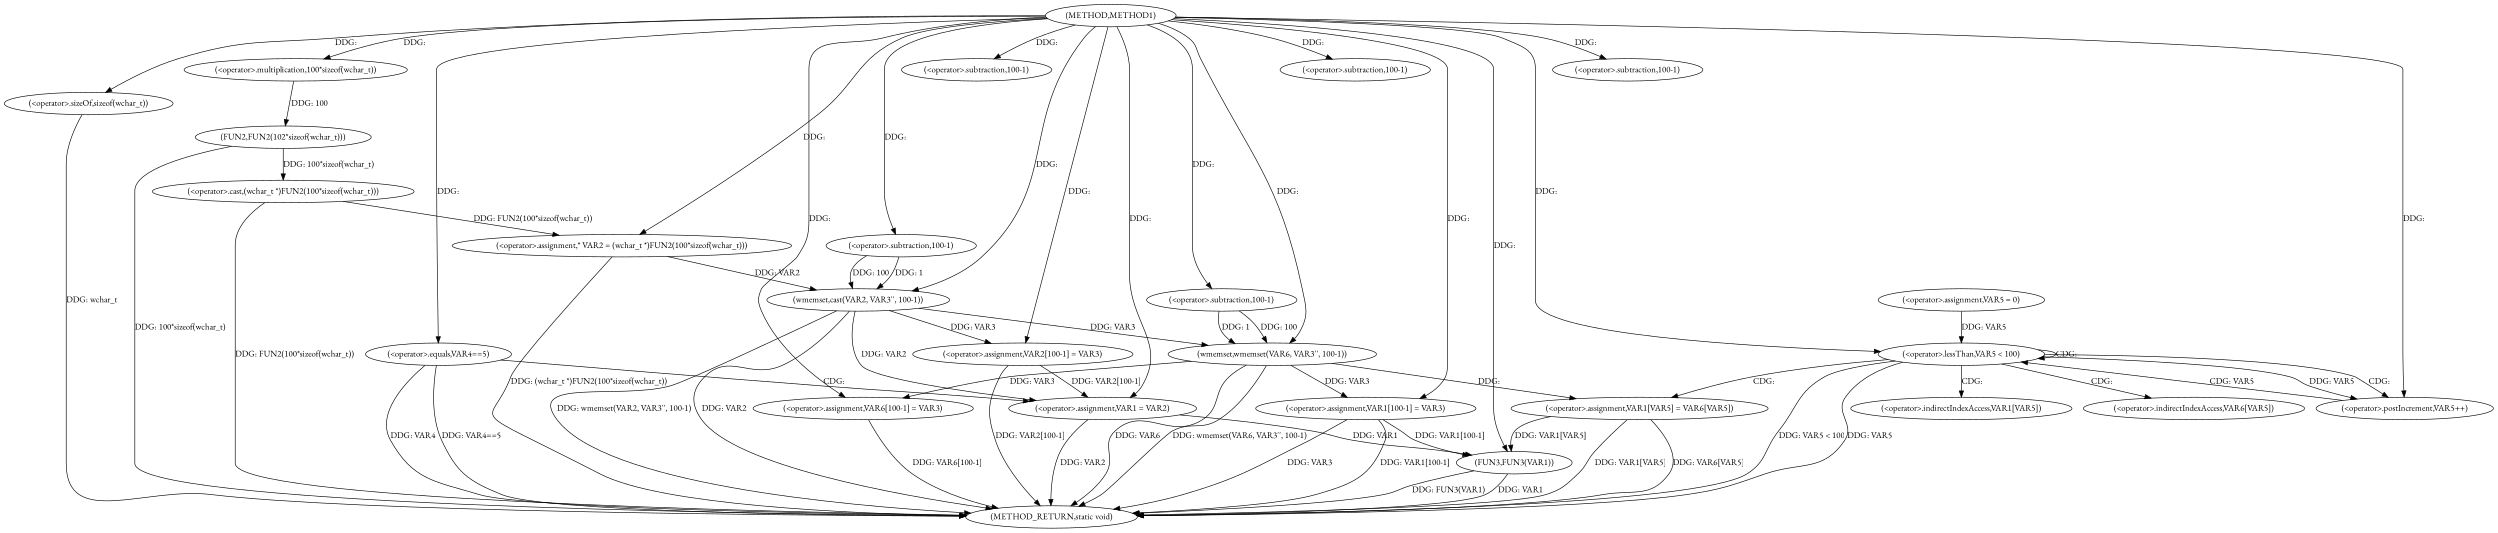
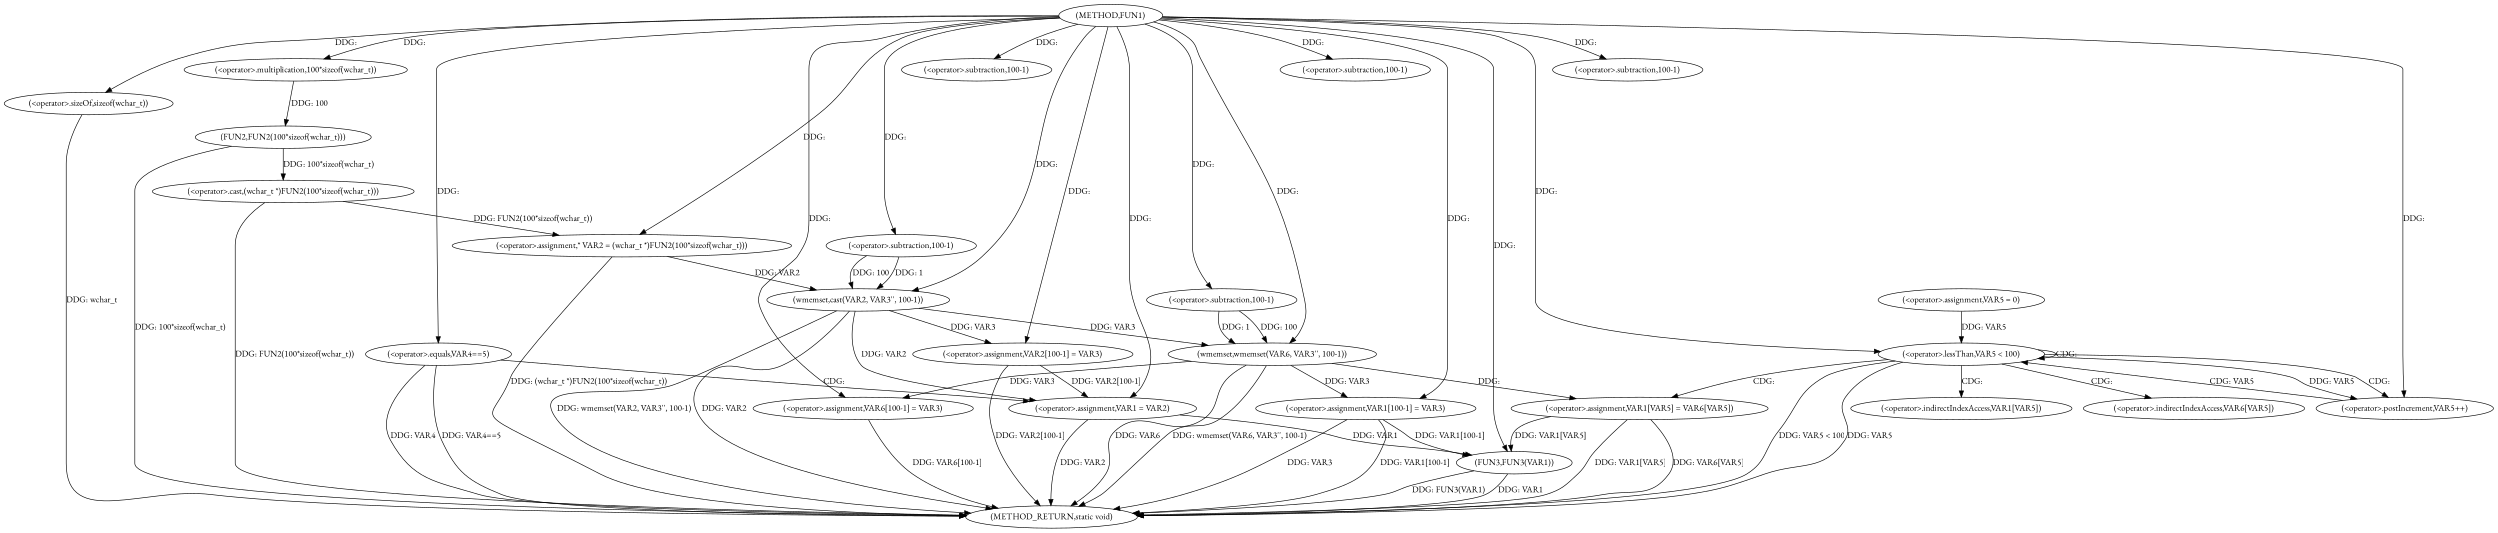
(1111, 16) -> (1111, 16)
(283, 137) -> (283, 137)
